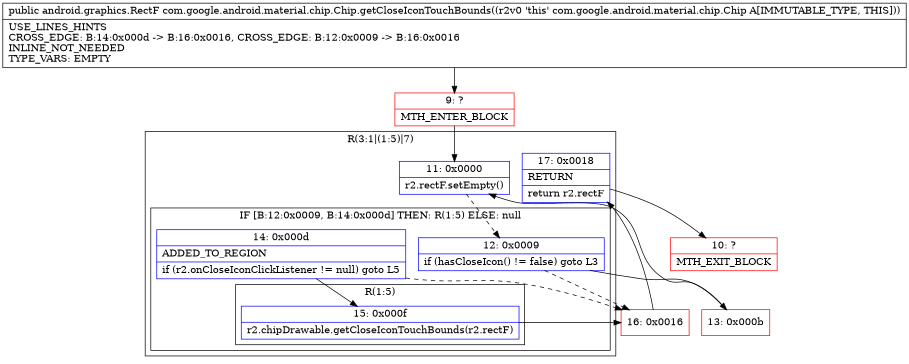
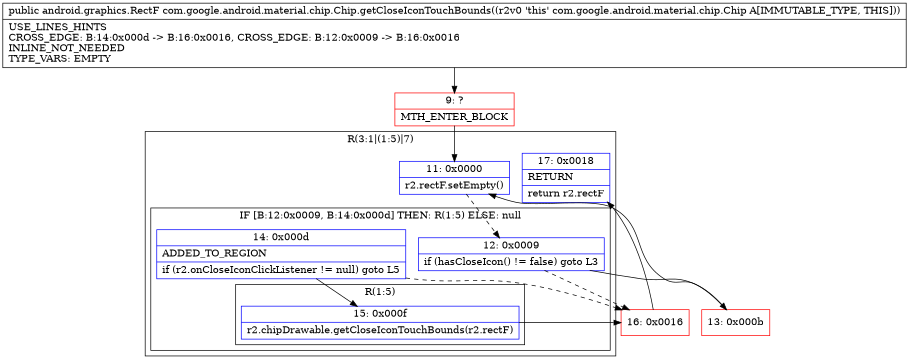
(724, 254) -> none
